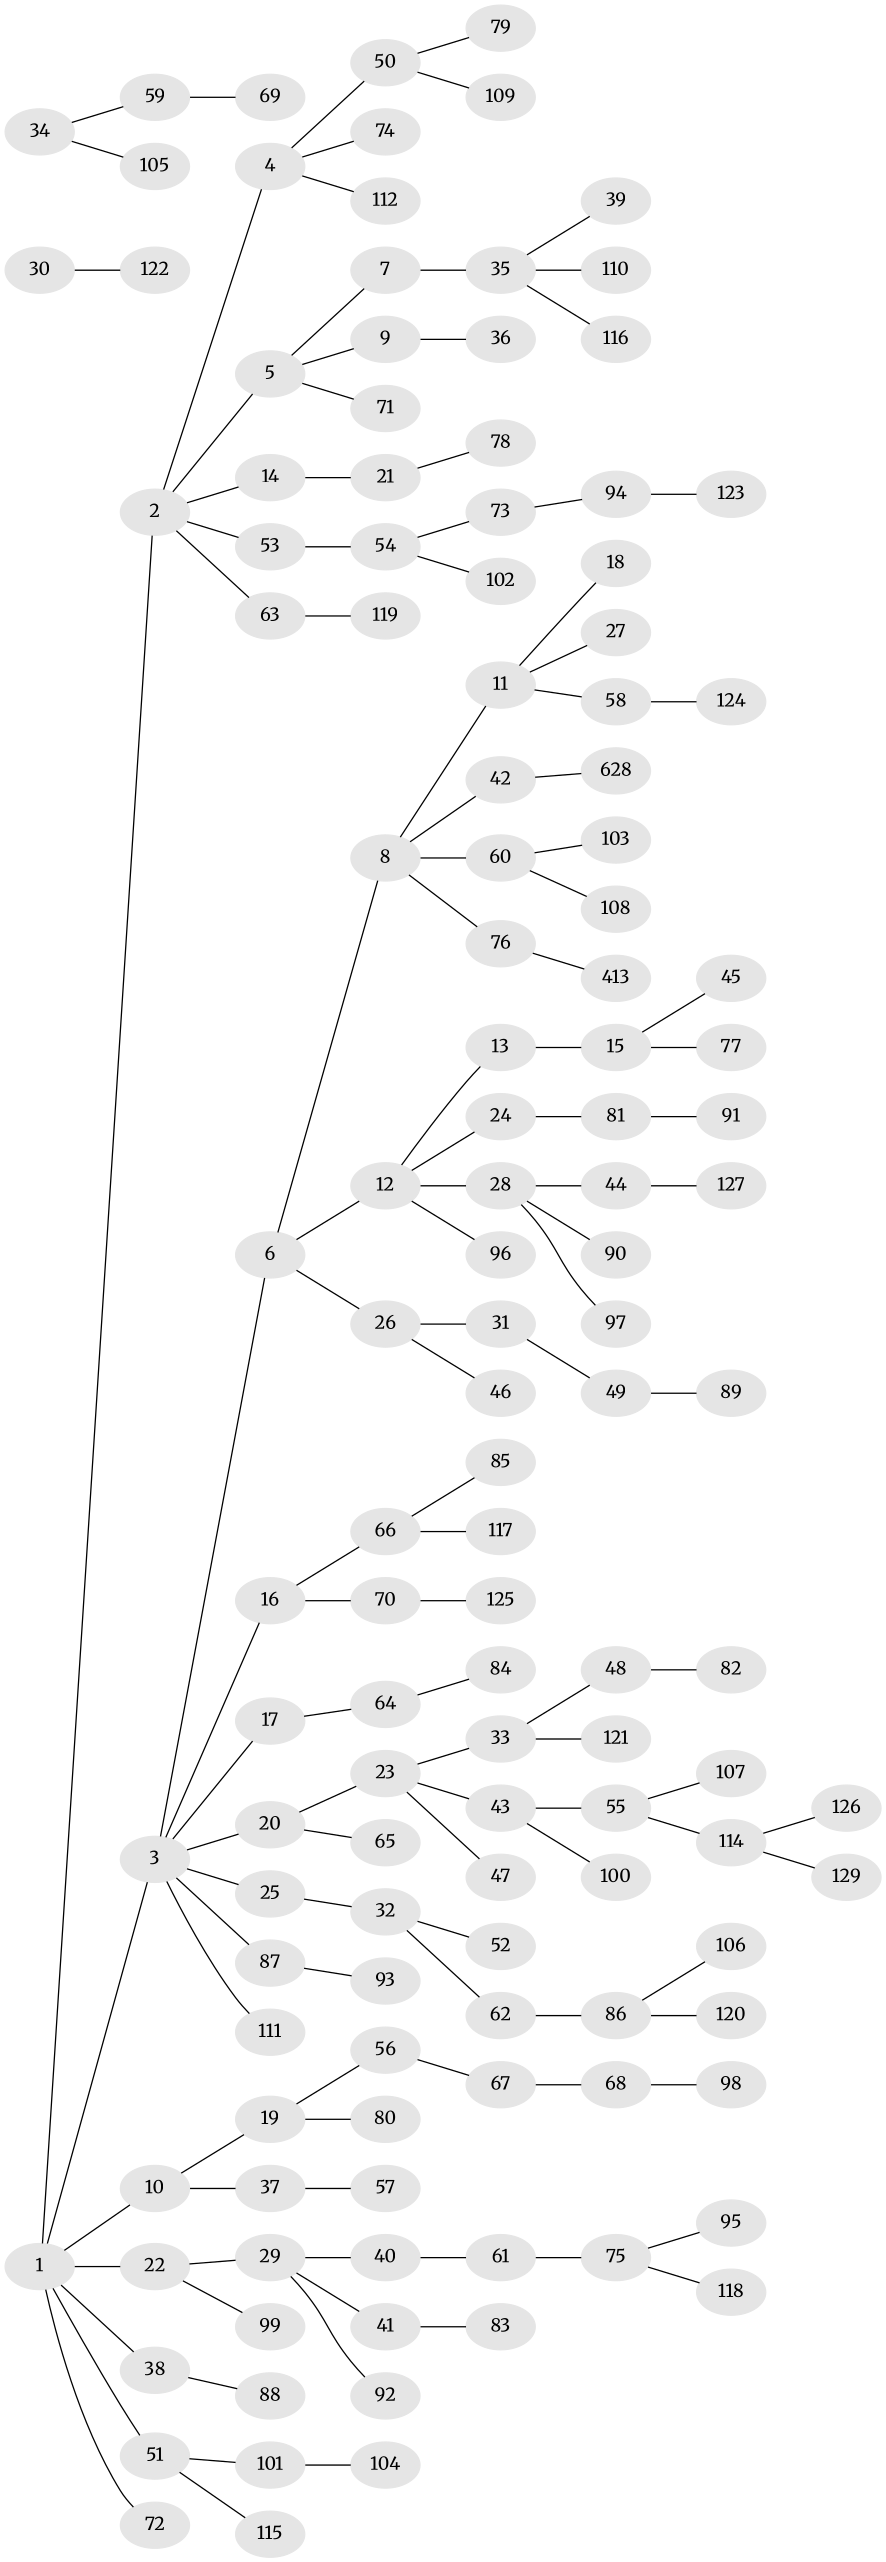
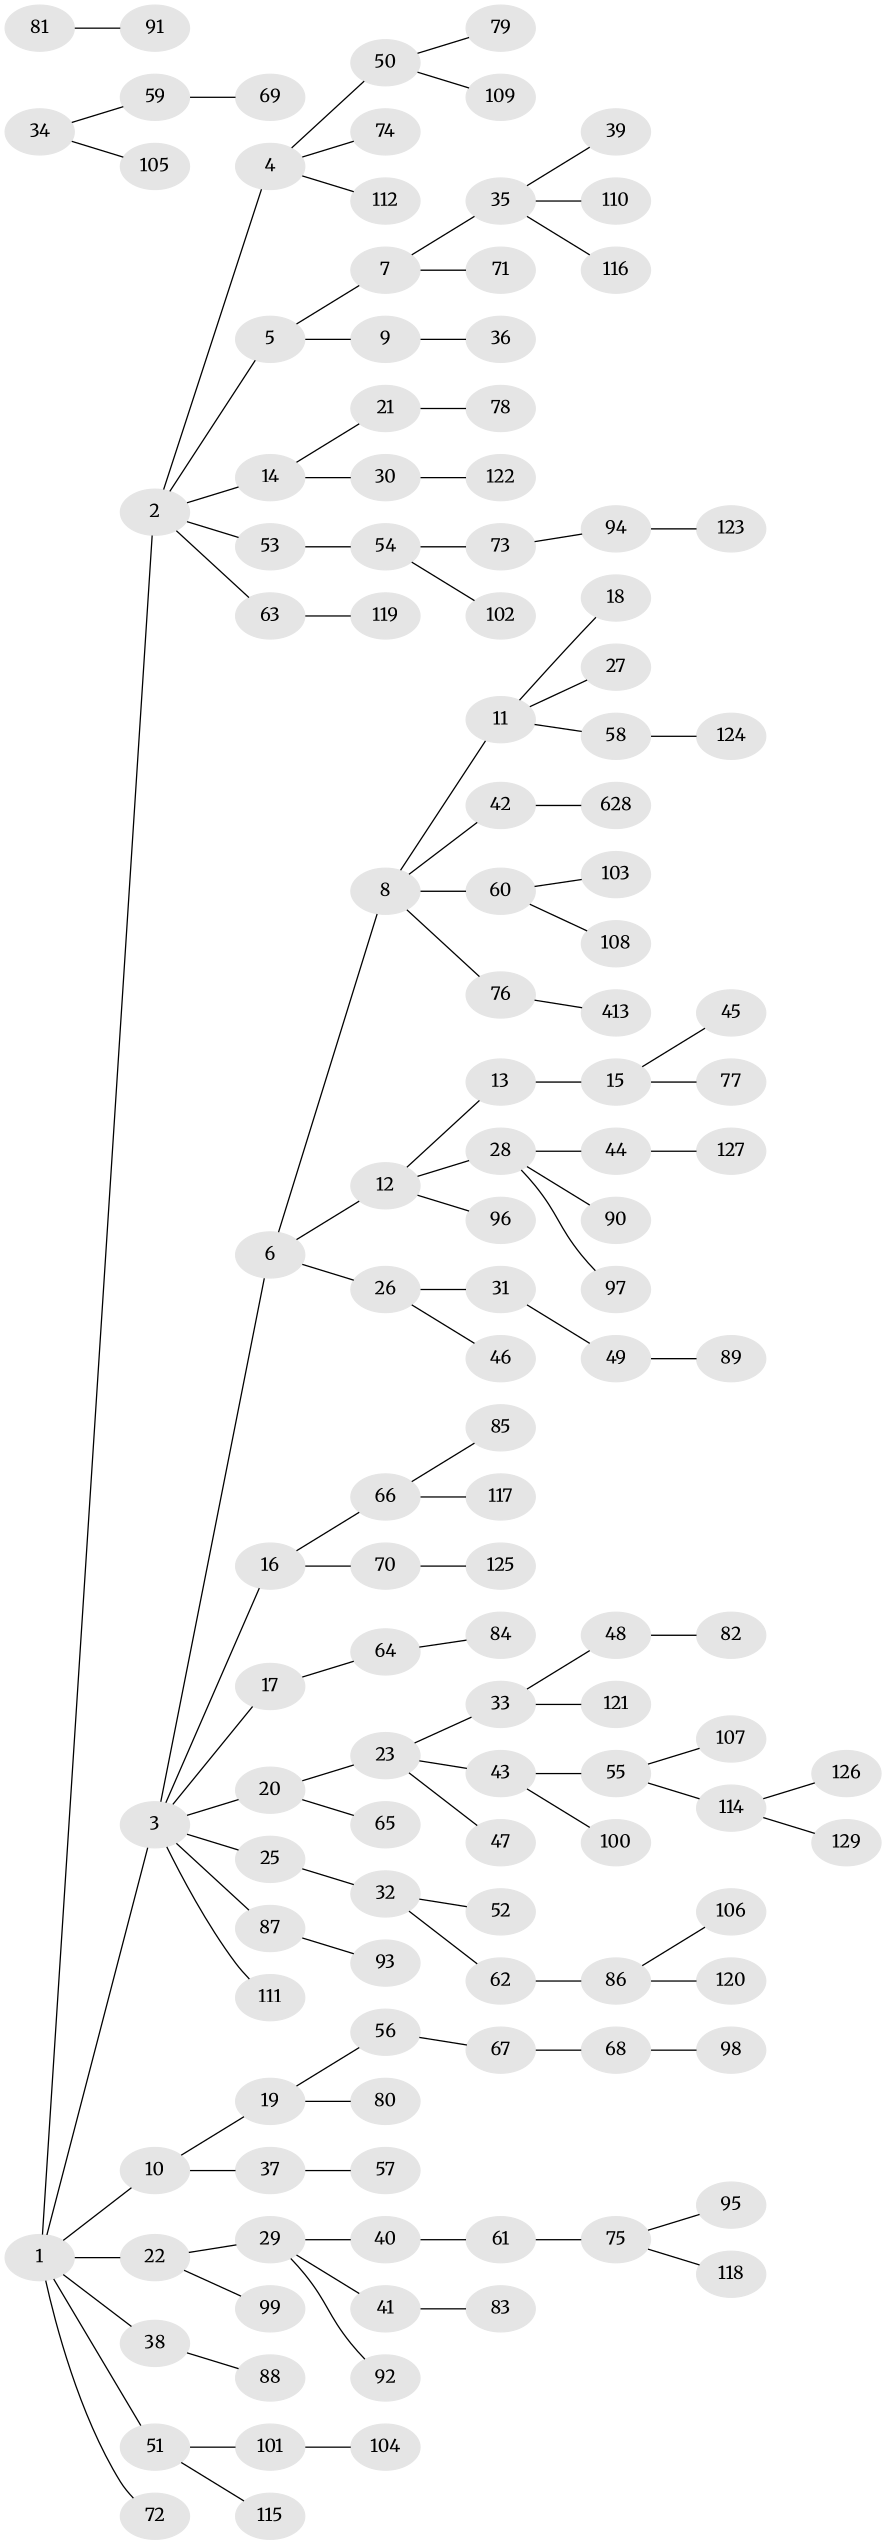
(328, 391) -> (443, 270)
none -> (328, 478)
(501, 1117) -> none
